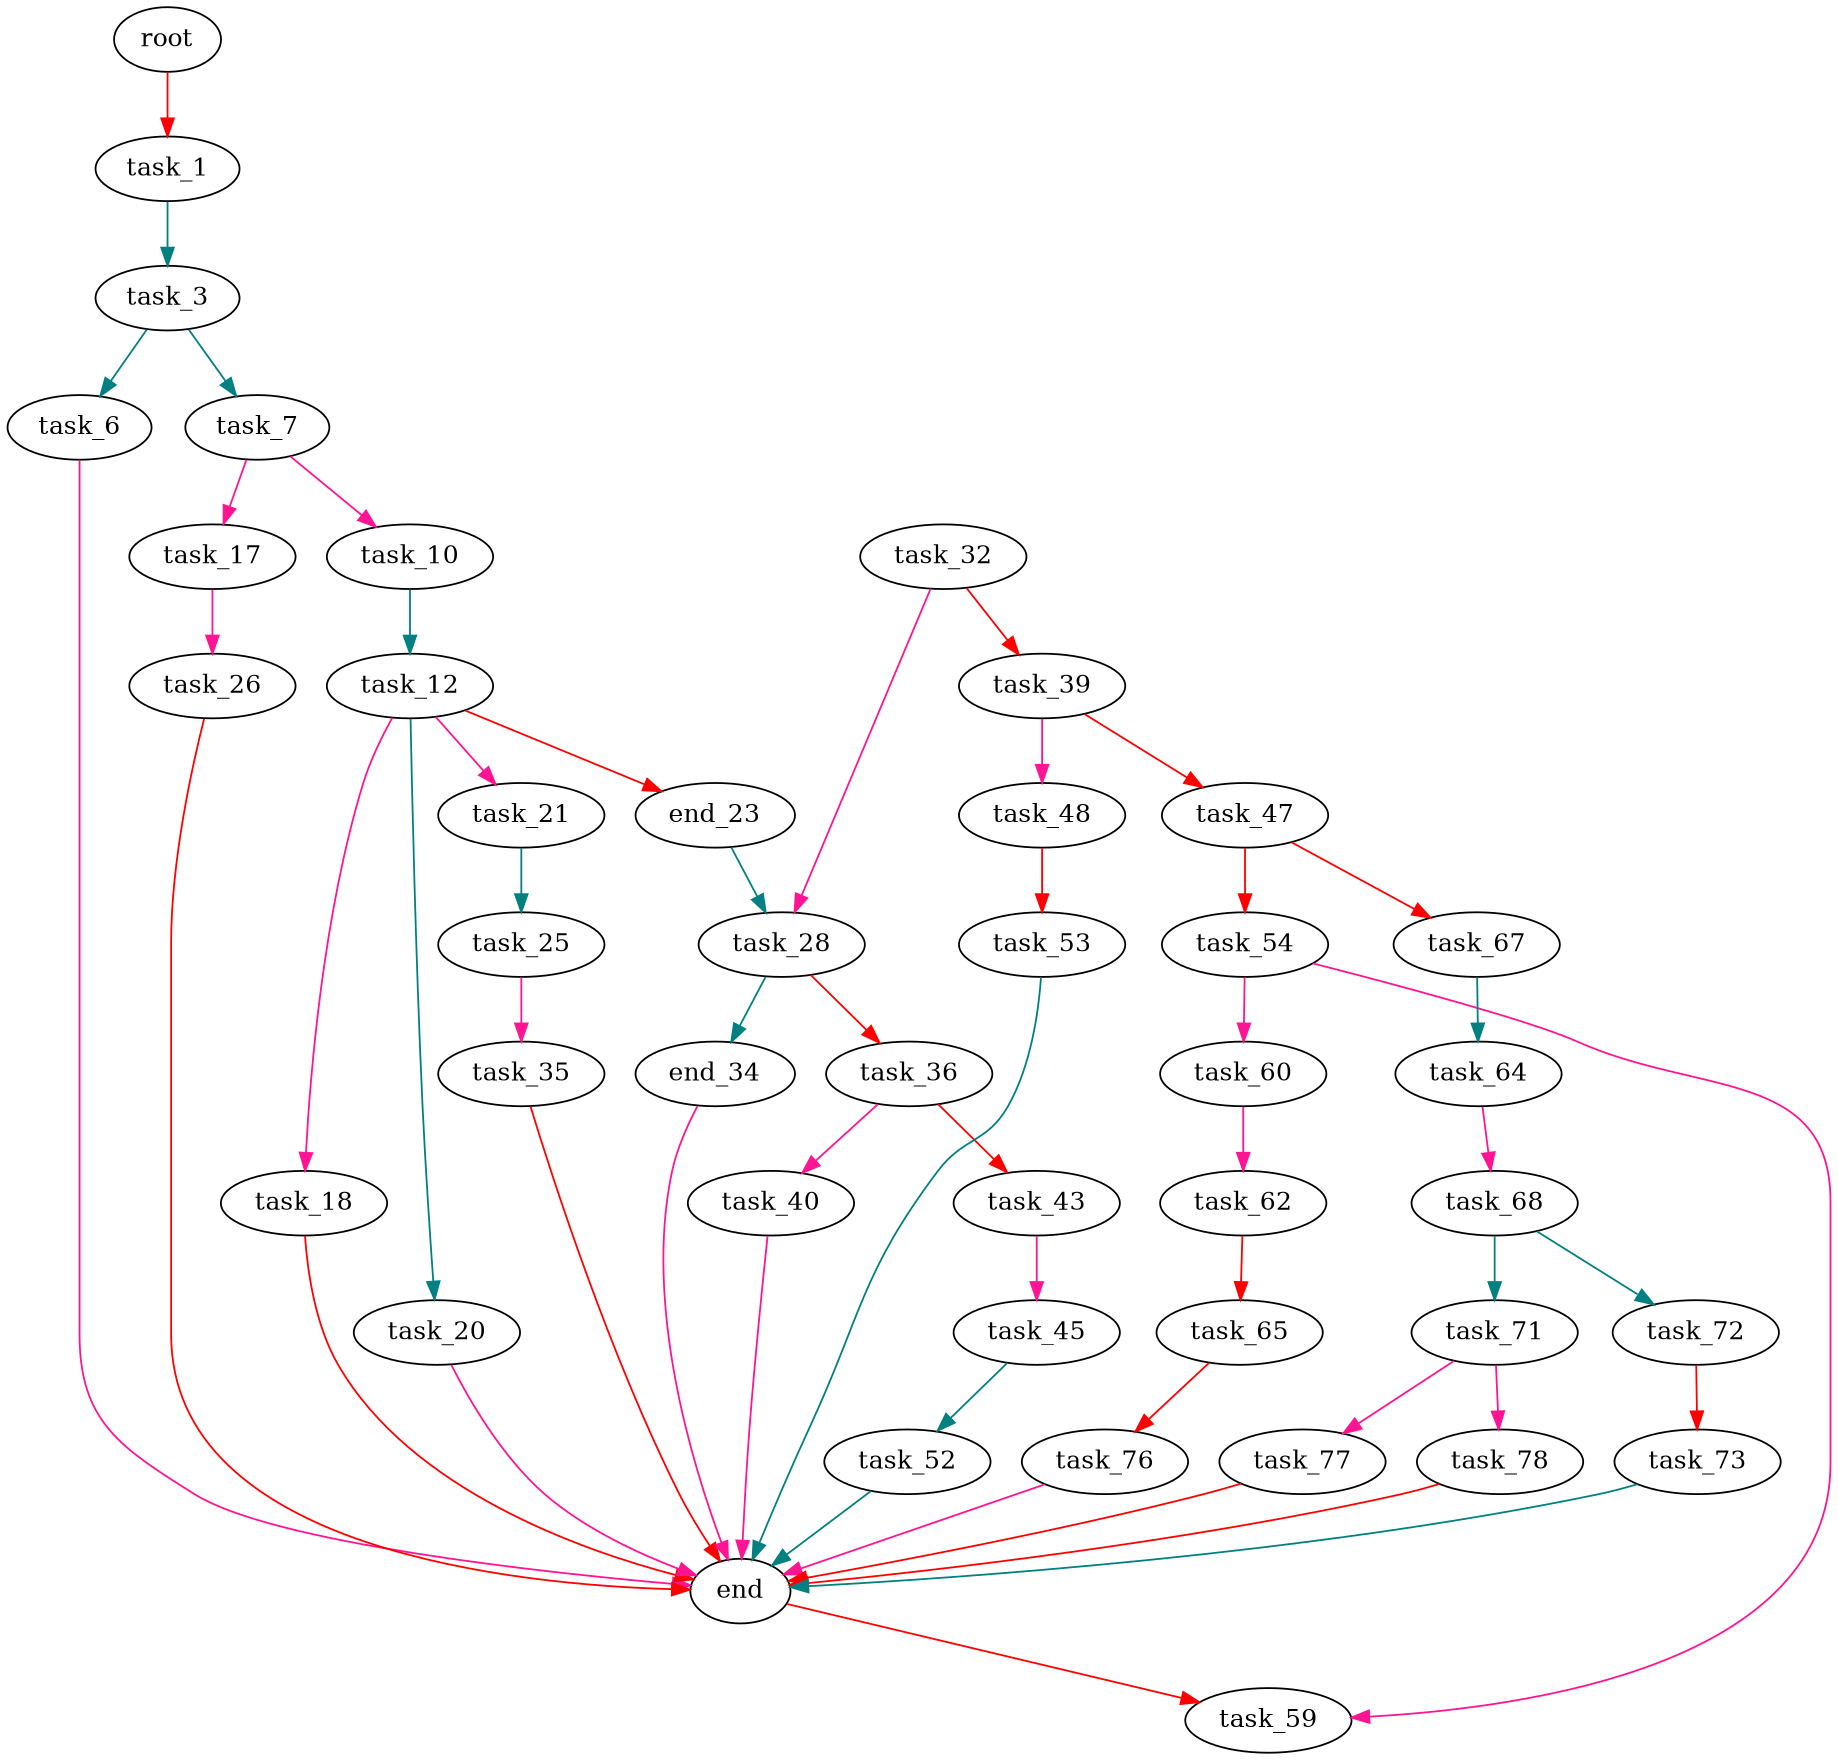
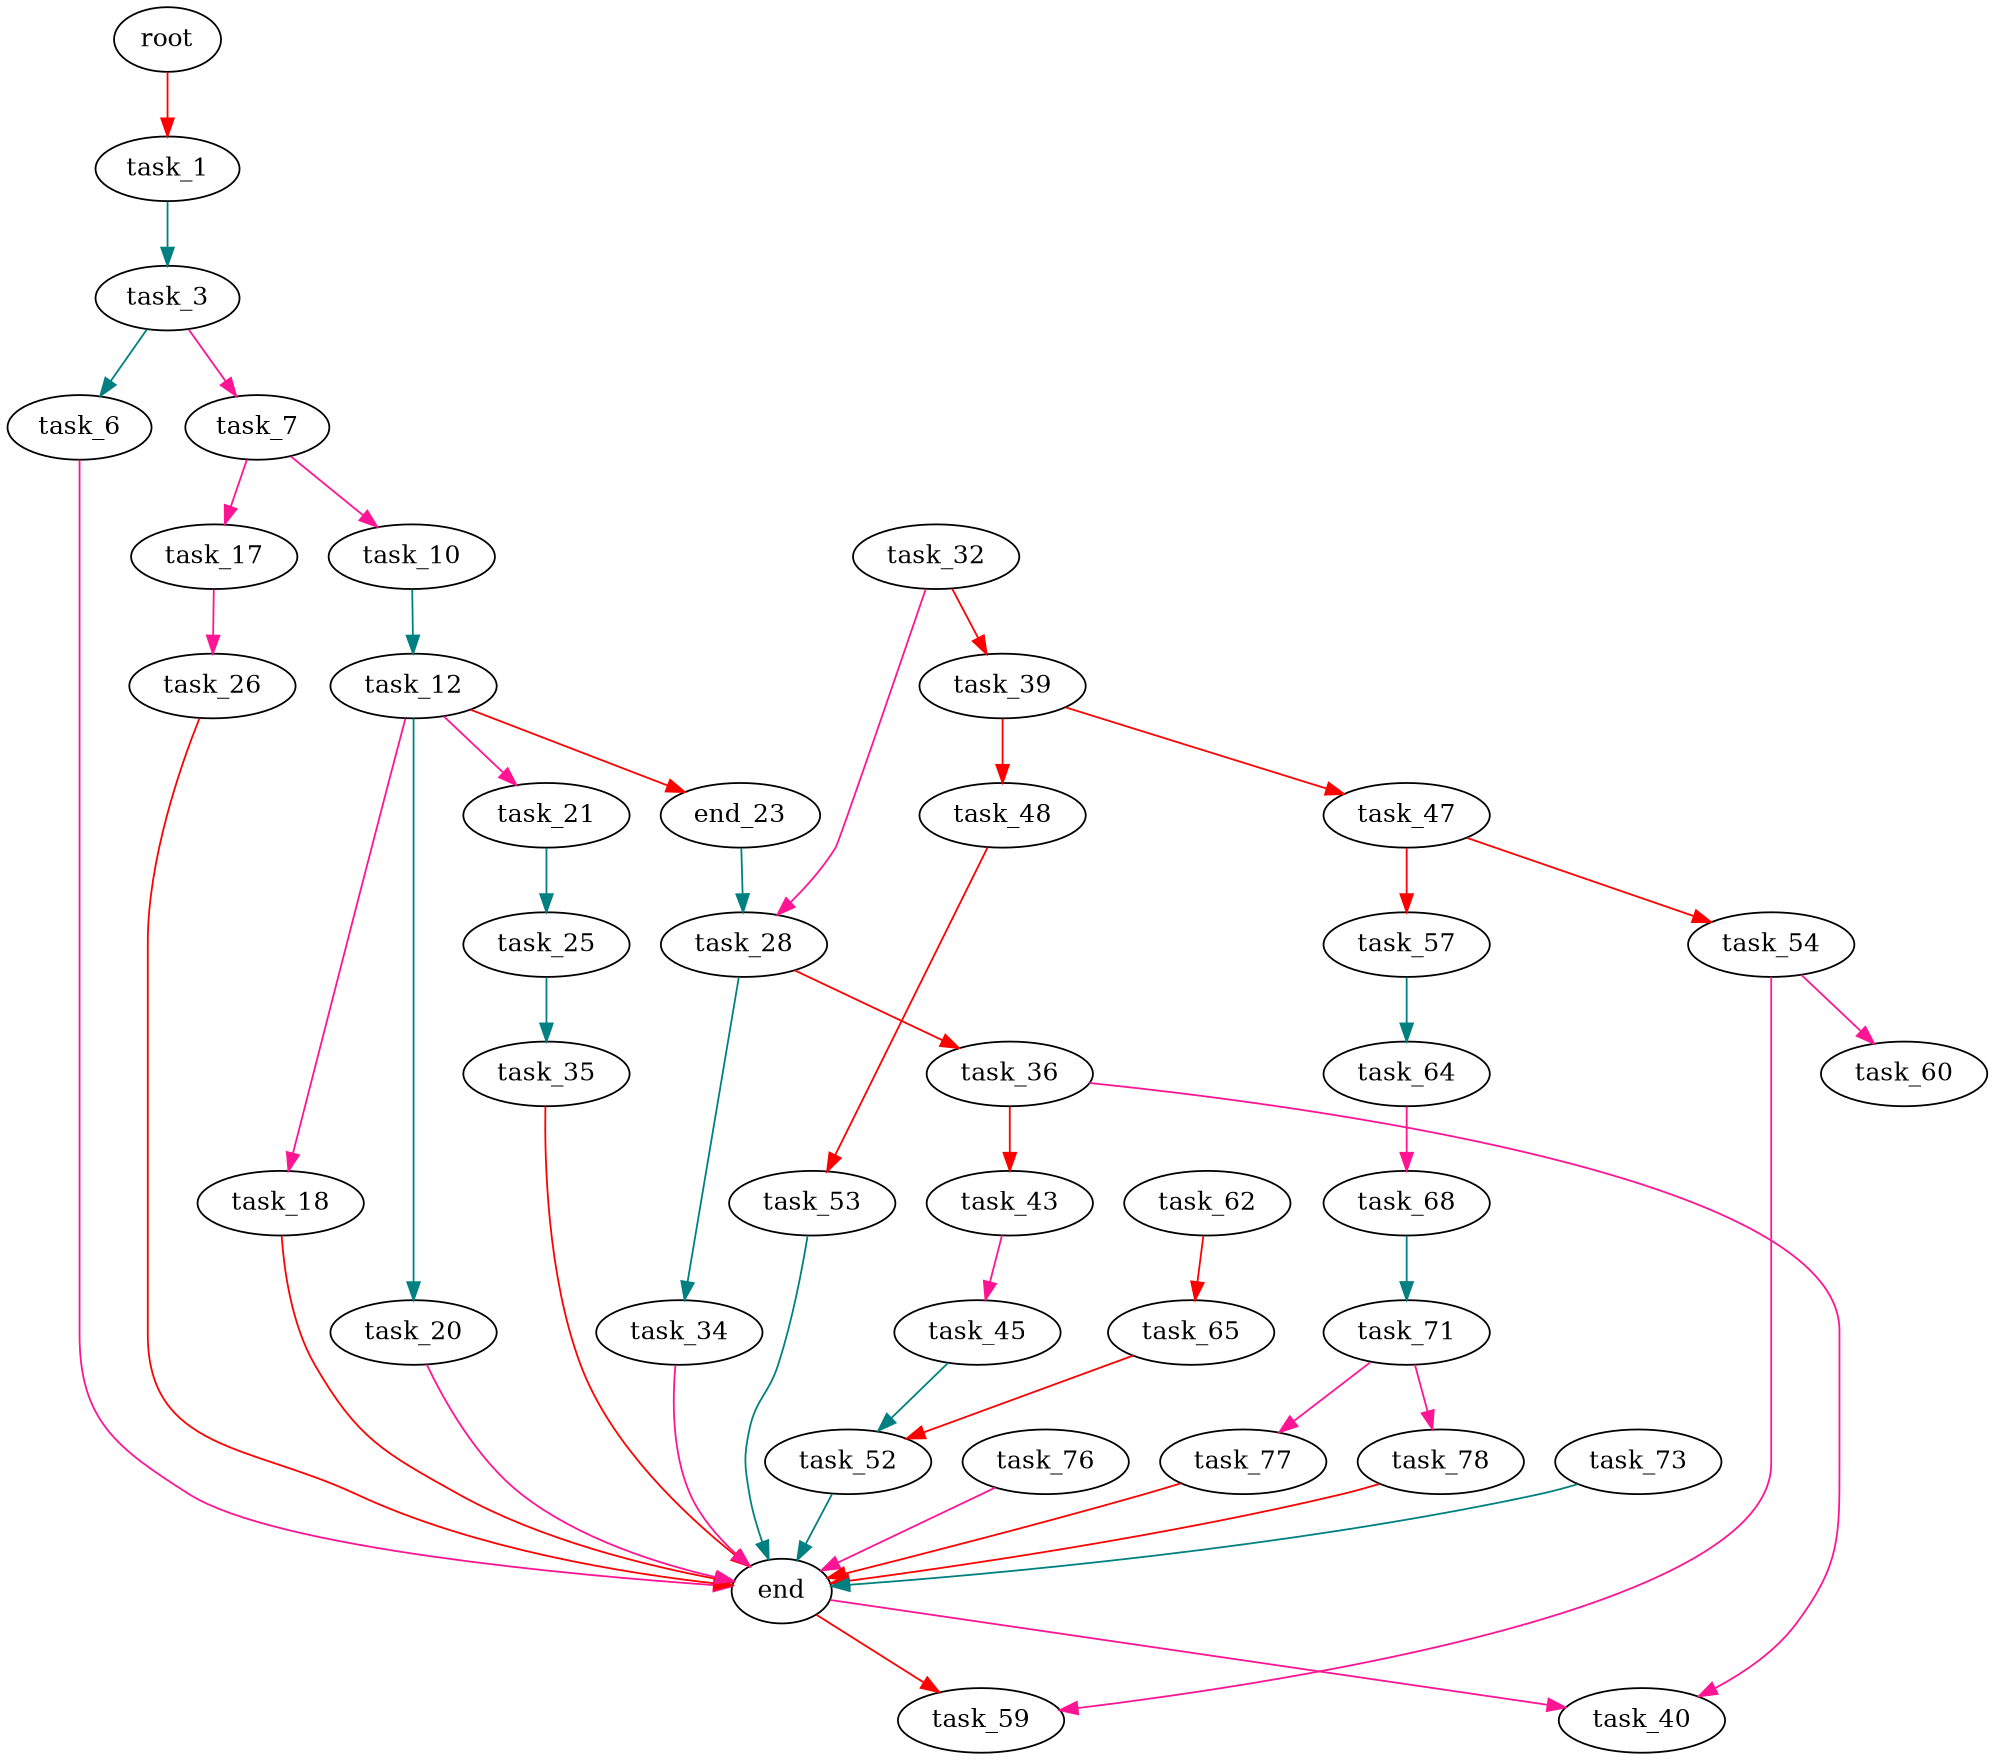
(207, 355) -> (207, 355)
(1042, 742) -> (1003, 742)
(1477, 945) -> (1407, 945)
(521, 1000) -> (546, 1000)
(715, 1074) -> (679, 1333)
(1243, 1130) -> none
(1696, 1333) -> none
(753, 1388) -> (1189, 1652)
(1179, 1391) -> (1028, 1394)
